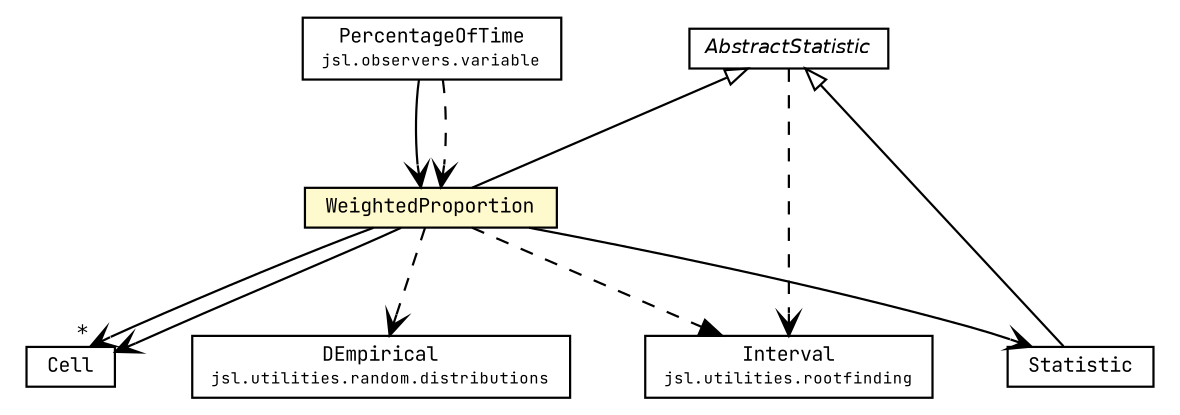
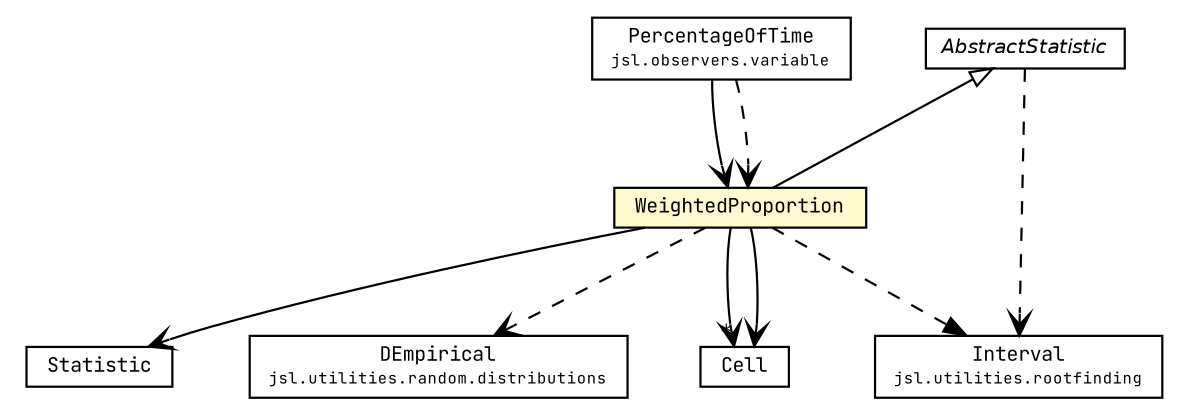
(942, 216) -> none
